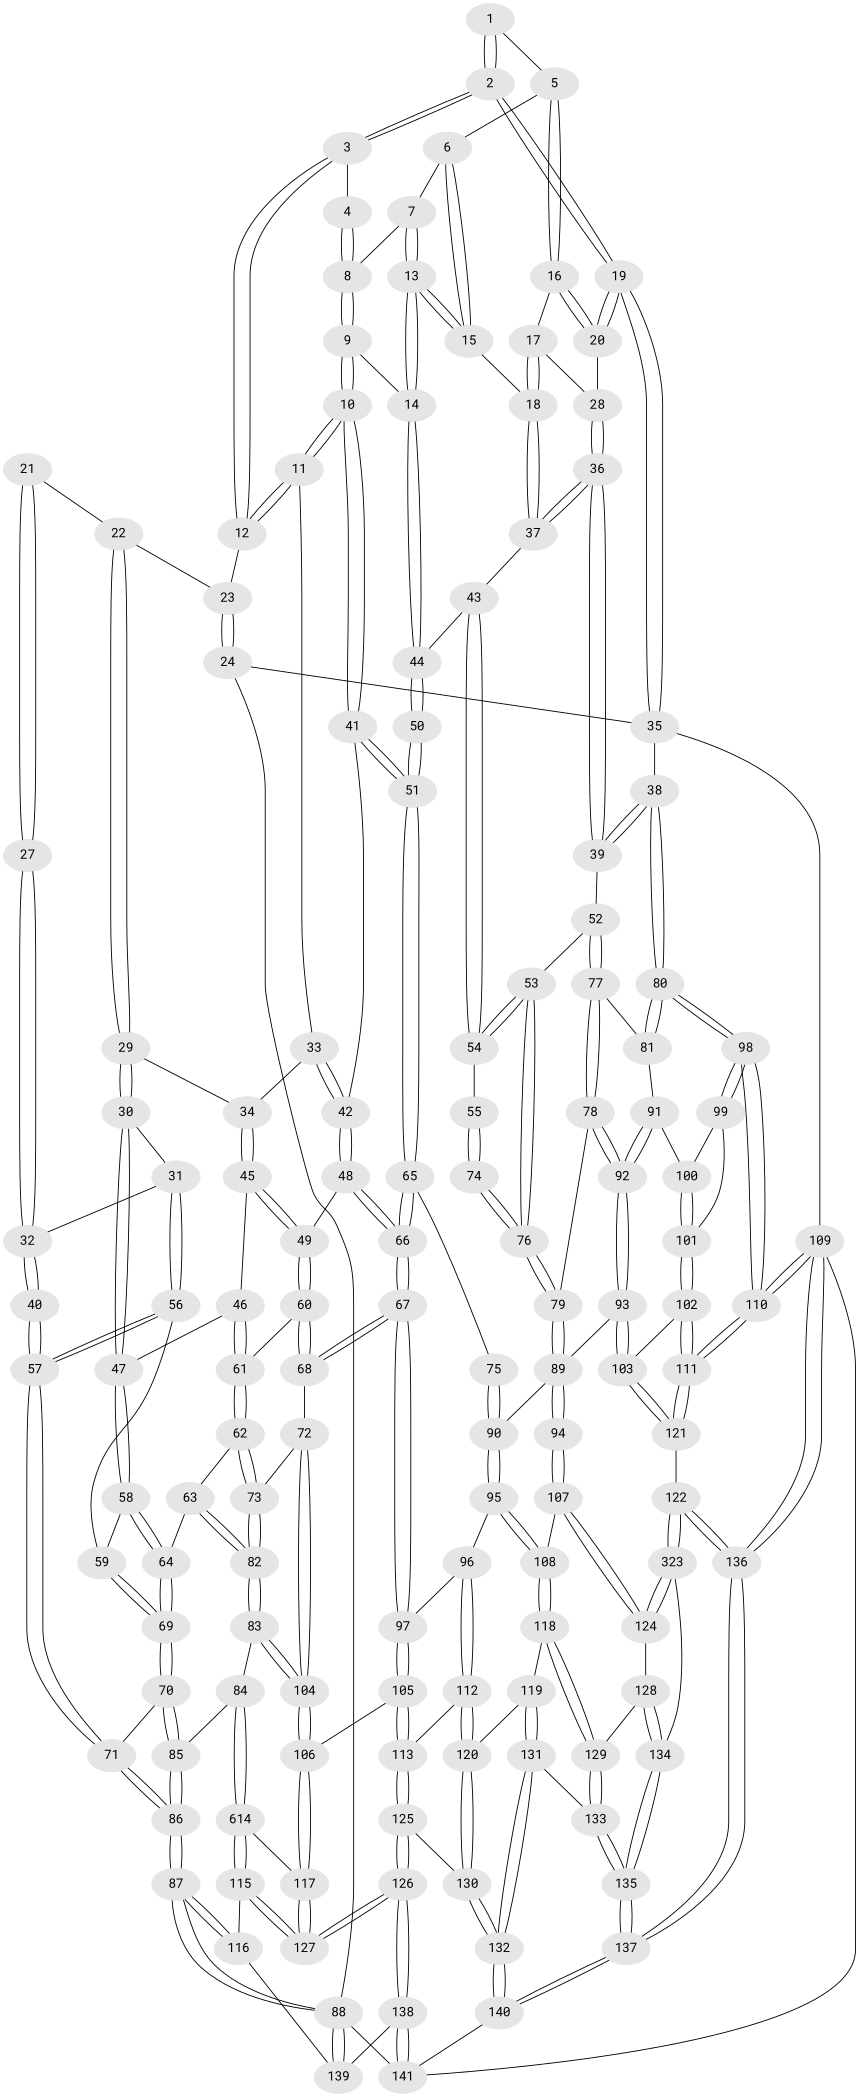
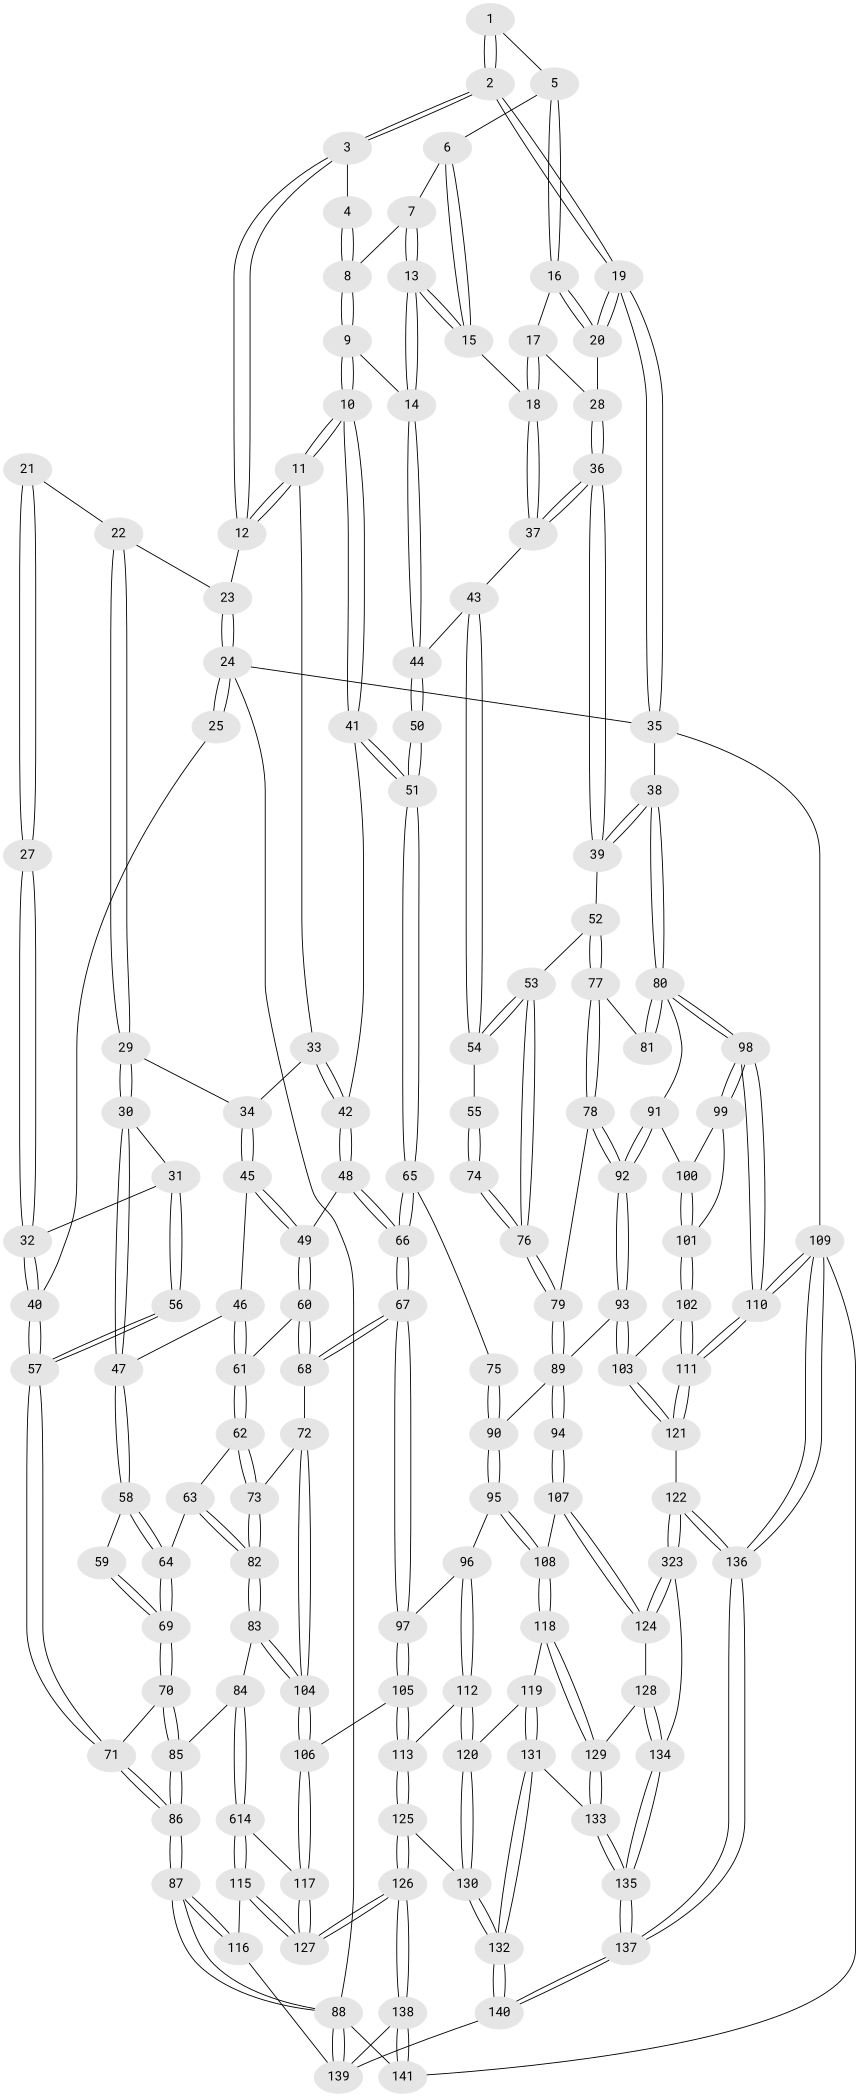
none -> (216, 727)
(651, 1081) -> (682, 1049)
(110, 1447) -> none
(451, 2045) -> (417, 2043)
